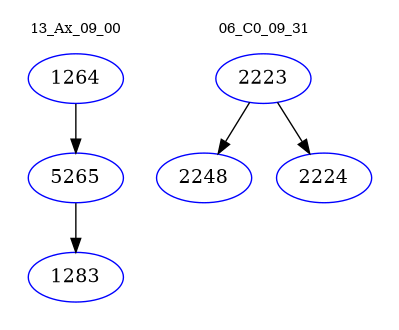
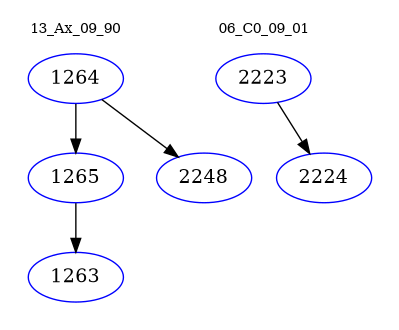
(76, 30) -> (76, 30)
(264, 30) -> (264, 30)
(238, 122) -> (126, 118)
(76, 178) -> (76, 178)
(76, 277) -> (76, 277)
